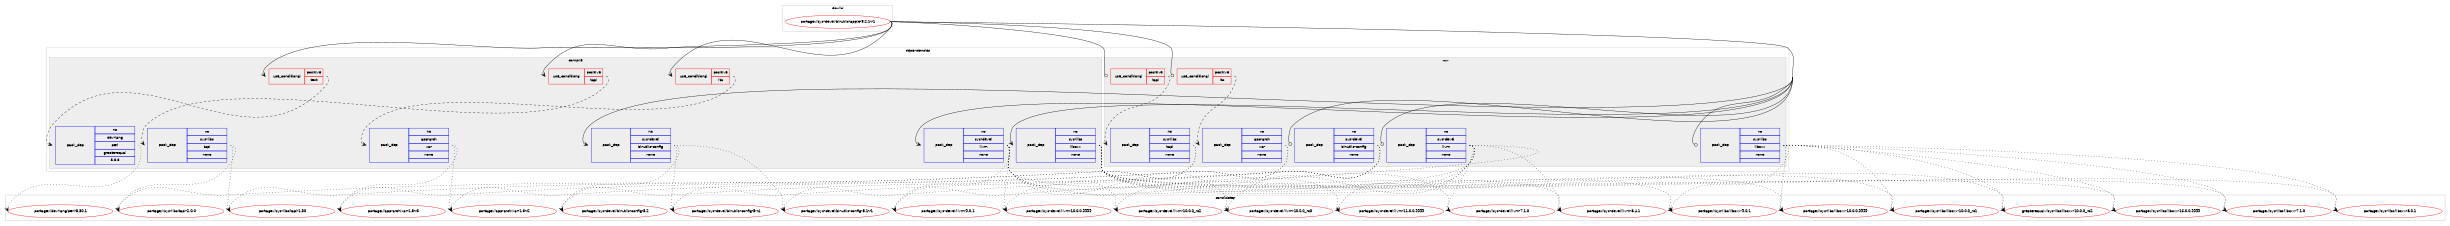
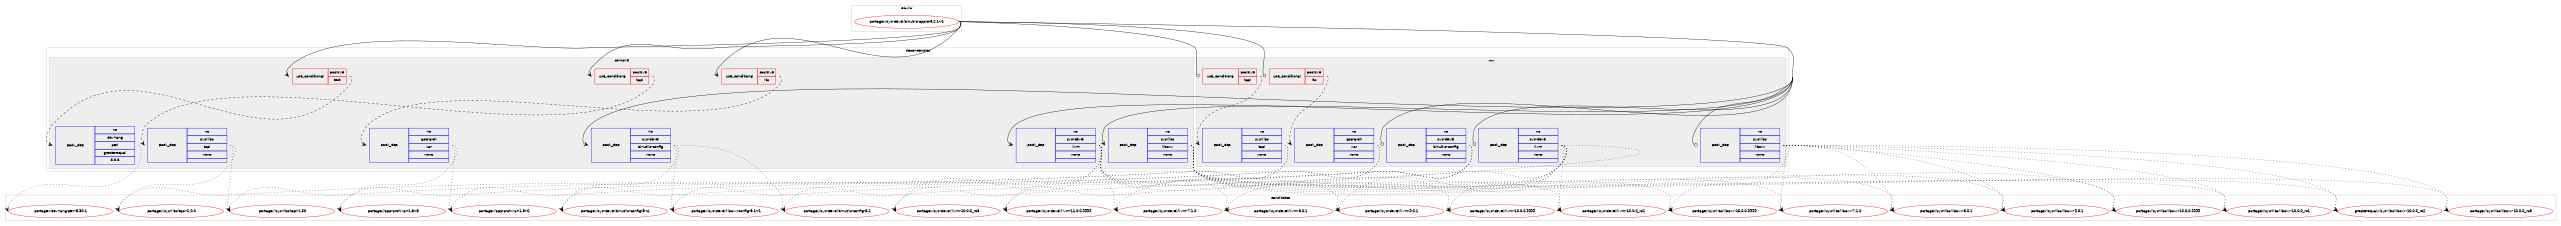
(837, 211) -> (726, 211)
(1613, 211) -> (1281, 211)
none -> (2501, 211)
